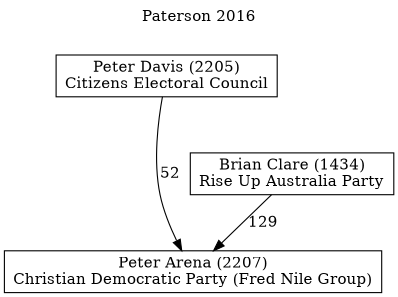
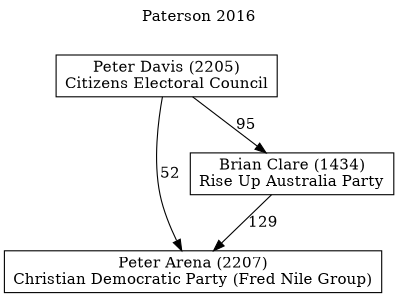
none -> (225, 121)
